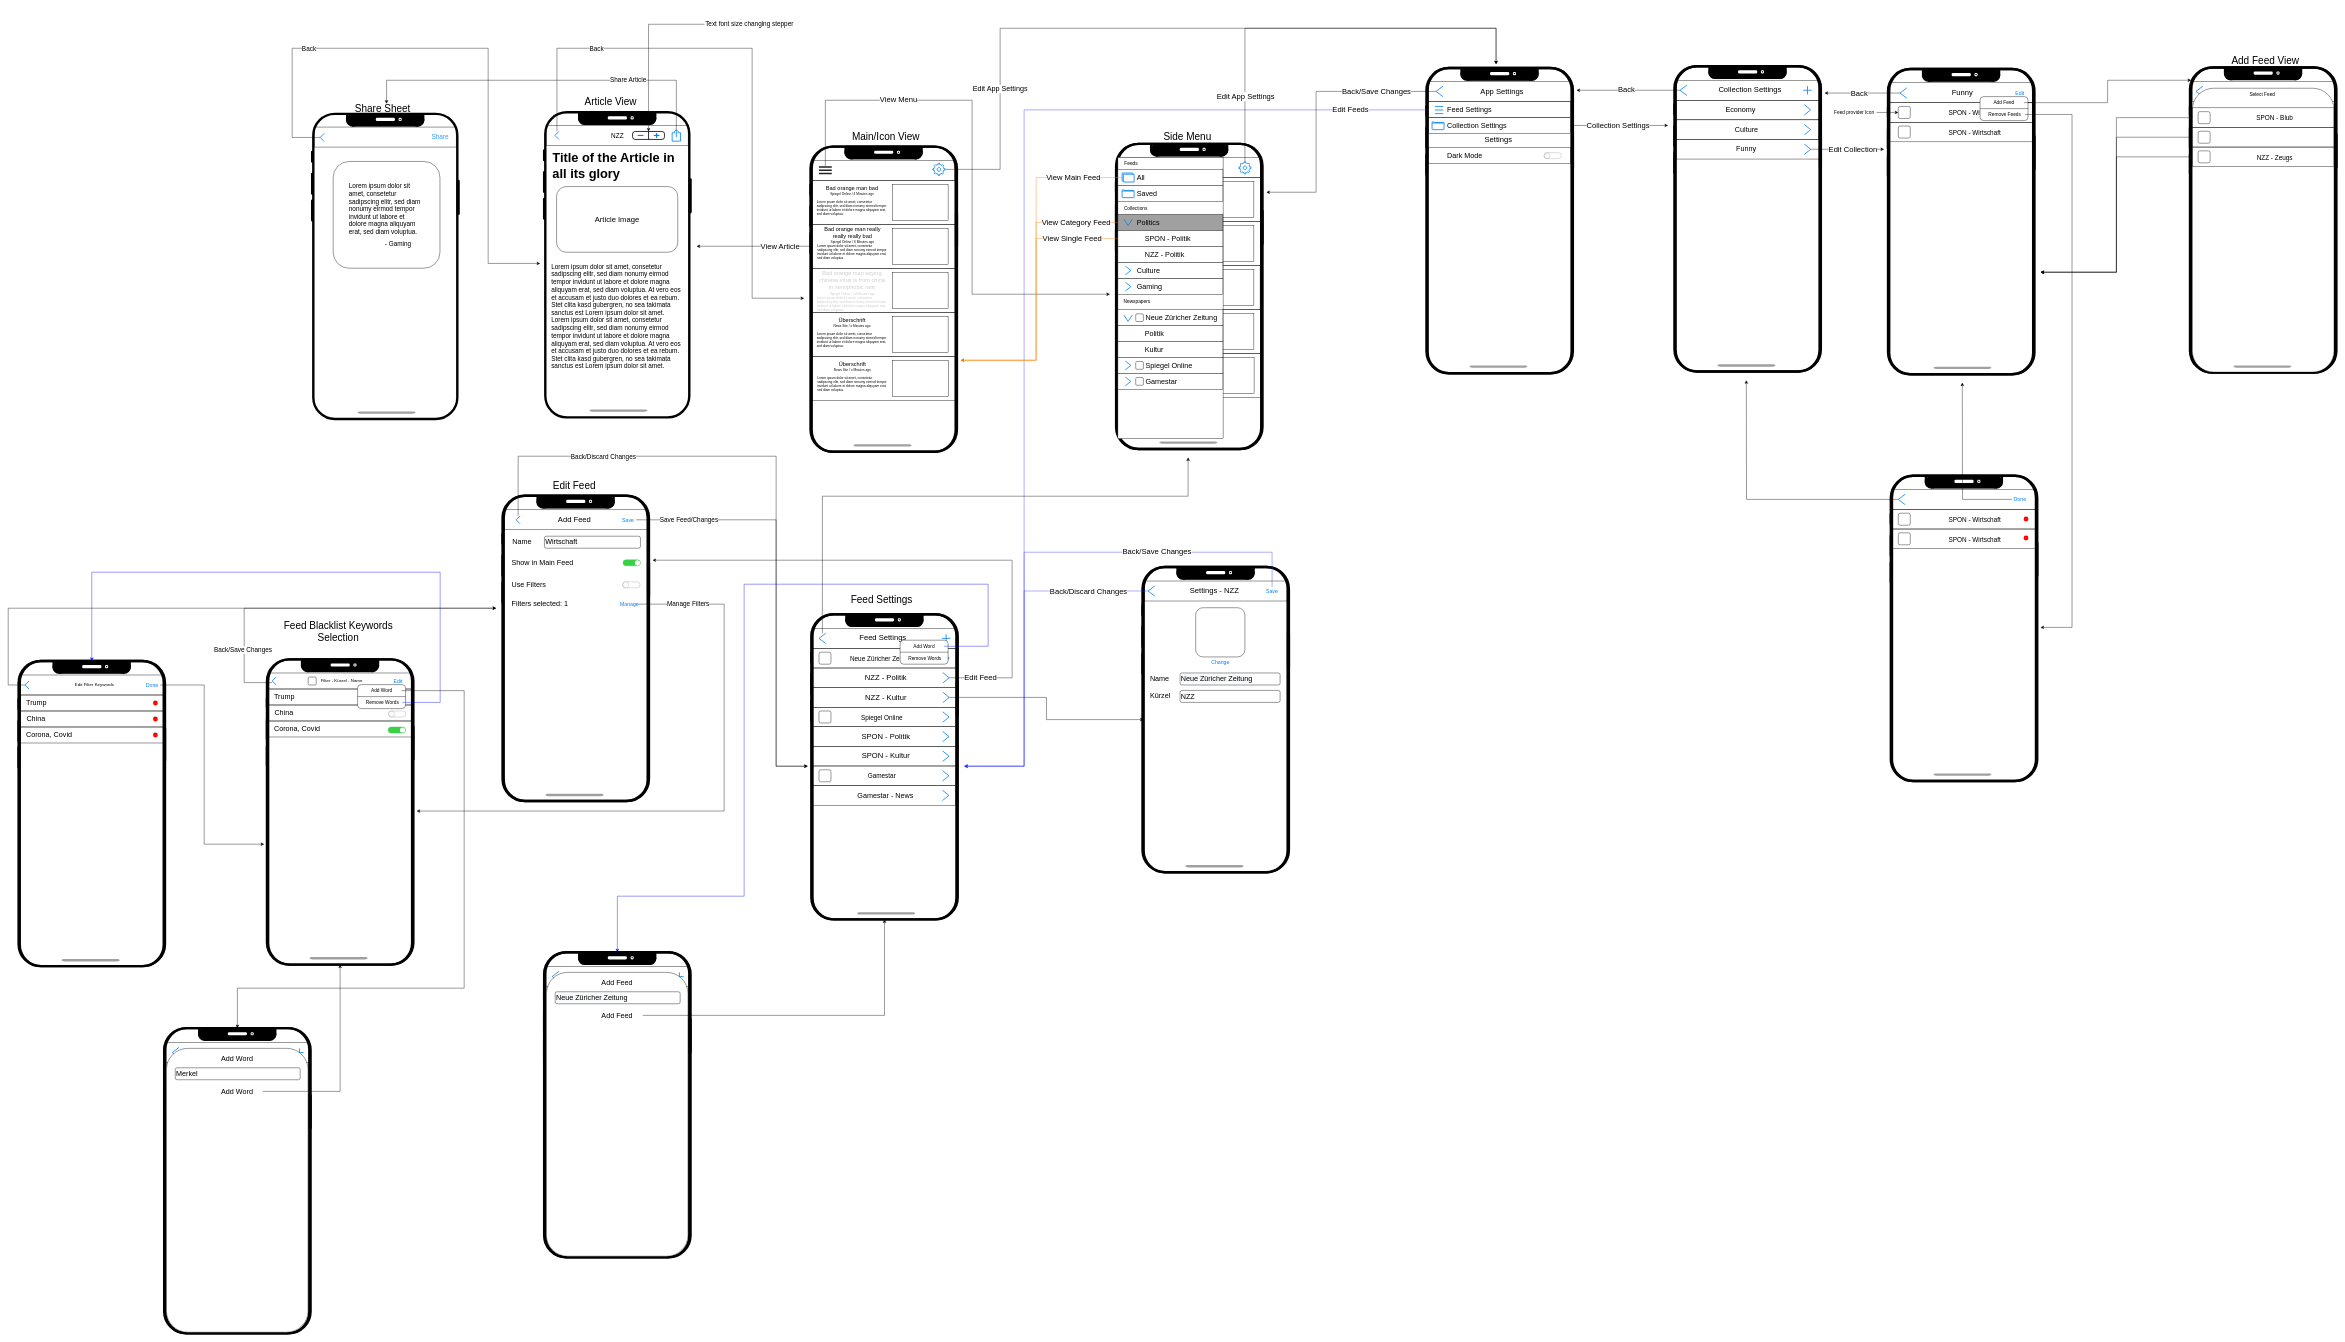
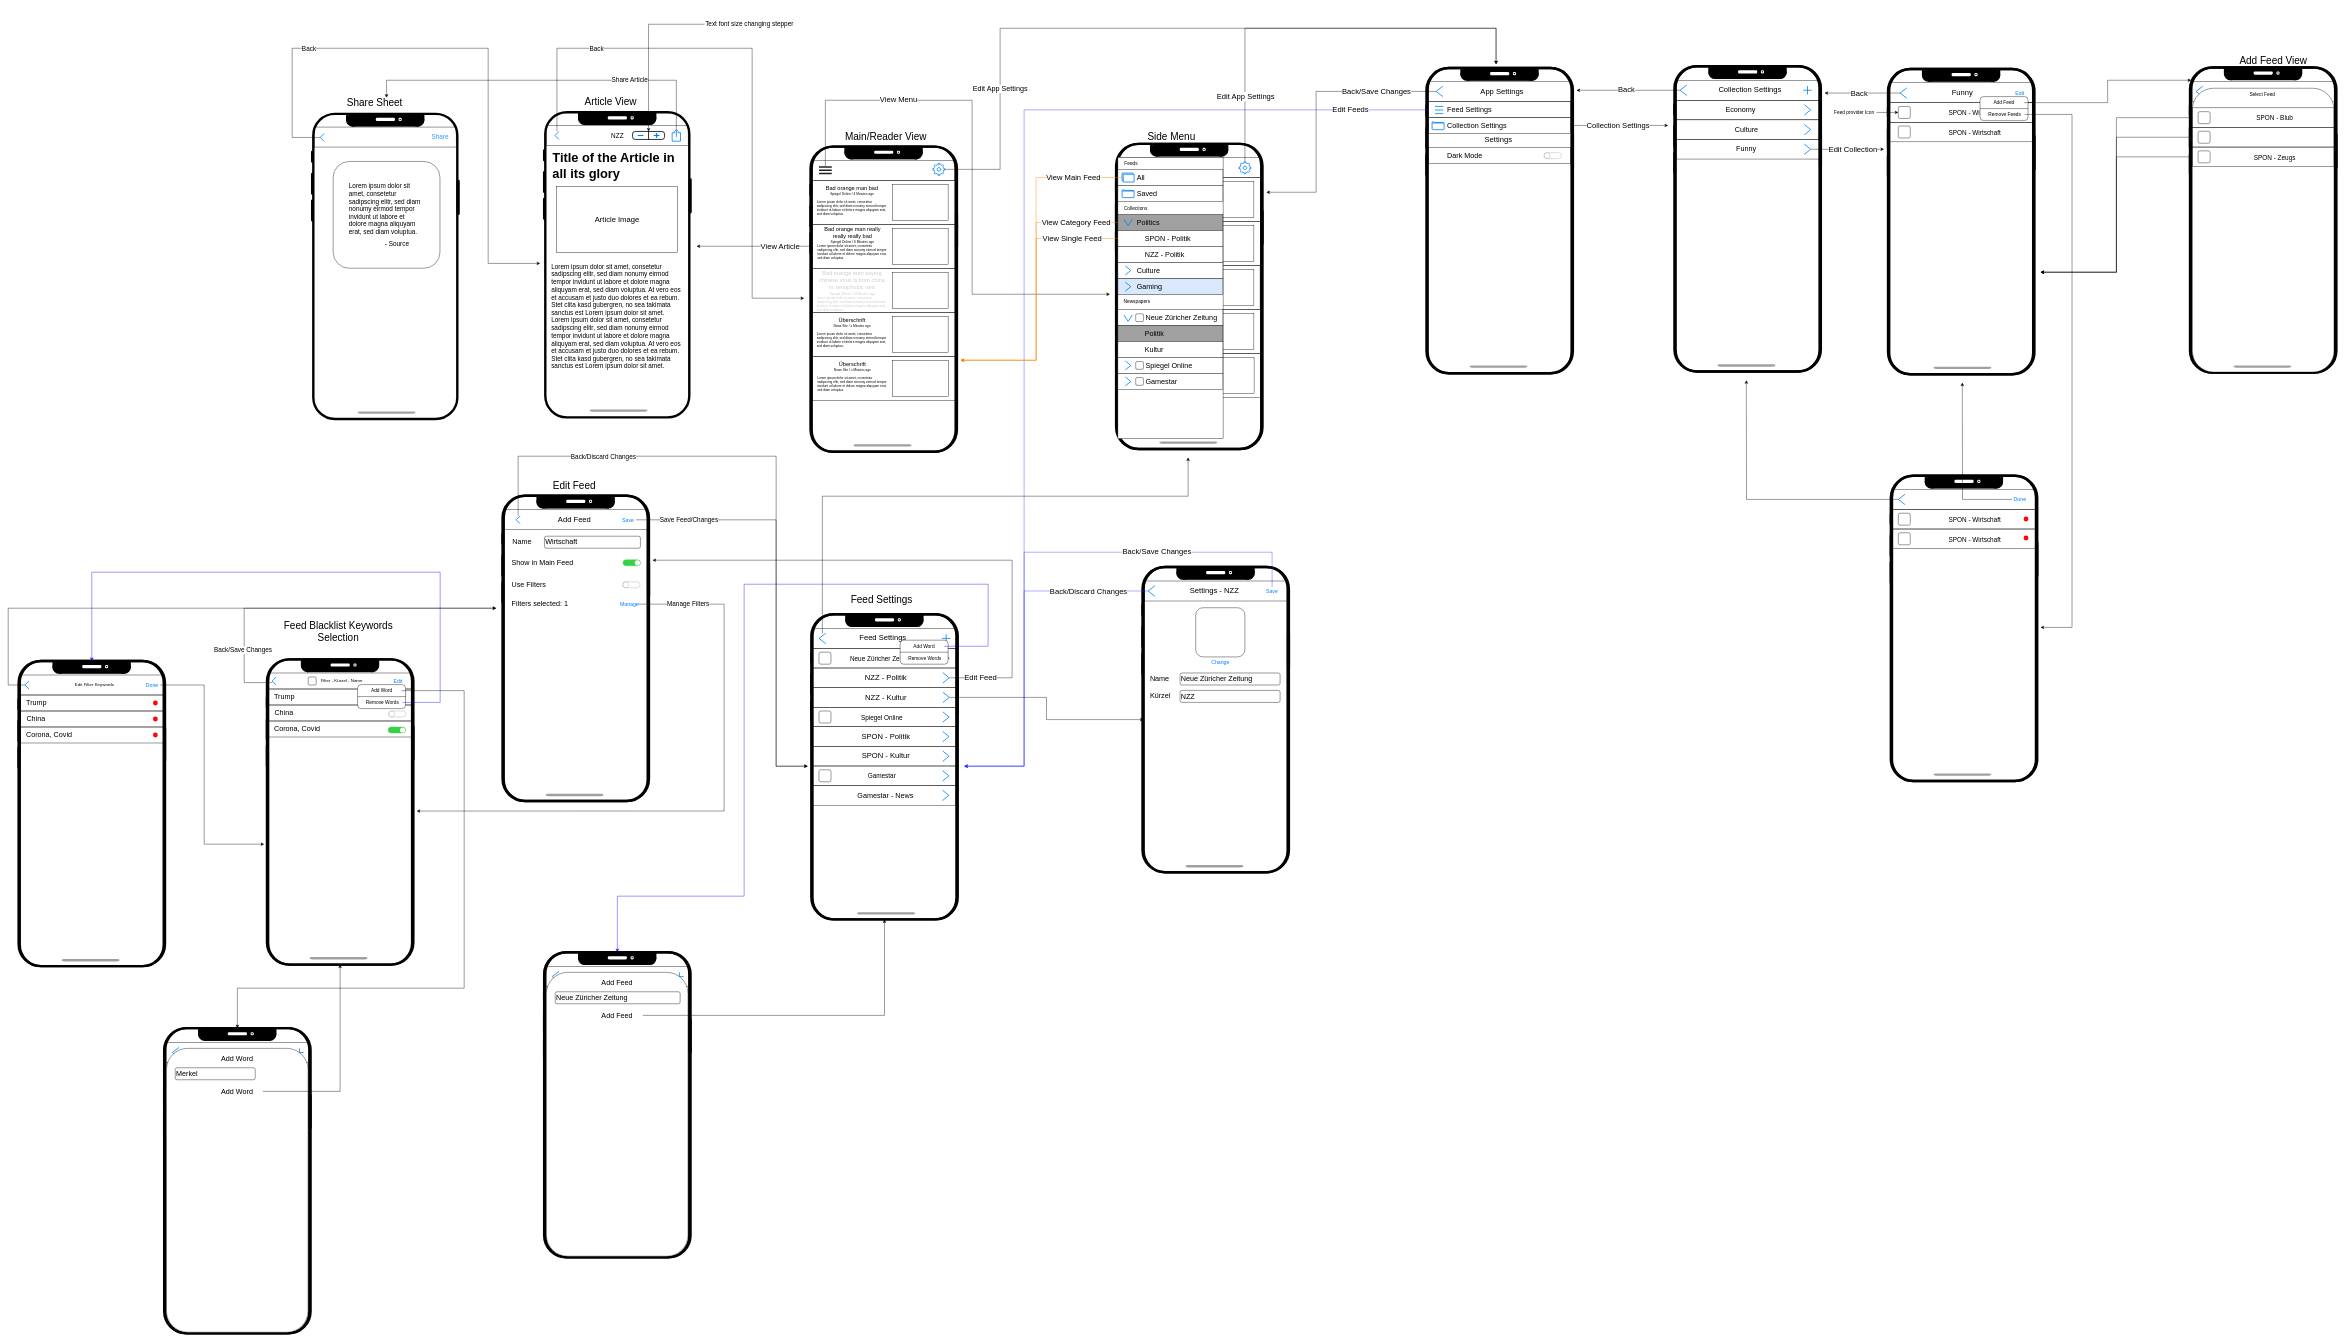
(2266, 60) -> (2274, 60)
(383, 108) -> (375, 102)
(886, 136) -> (886, 136)
(1187, 136) -> (1171, 136)
(2275, 157) -> (2275, 157)
(617, 219) -> (617, 219)
(398, 244) -> (399, 244)
(1171, 287) -> (1171, 287)
(1171, 333) -> (1171, 333)
(238, 1074) -> (215, 1074)
